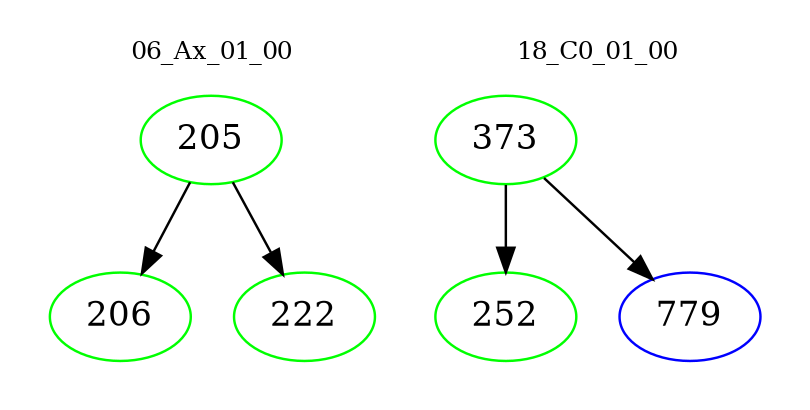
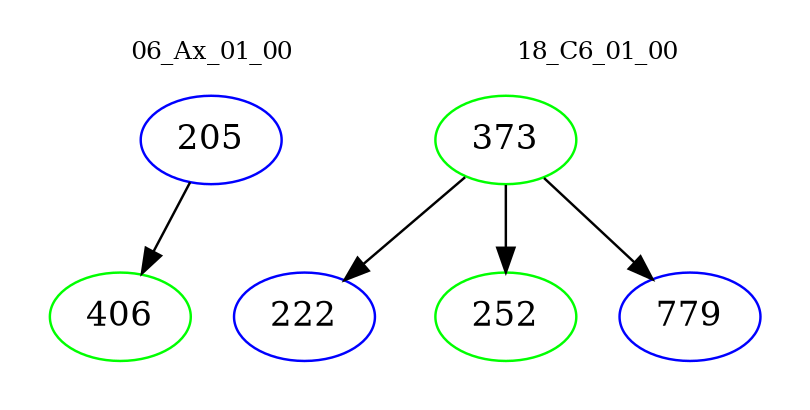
(598, 53) -> (598, 53)
(211, 140) -> (211, 140)
(252, 217) -> (432, 205)
(120, 317) -> (120, 317)
(304, 317) -> (304, 317)
